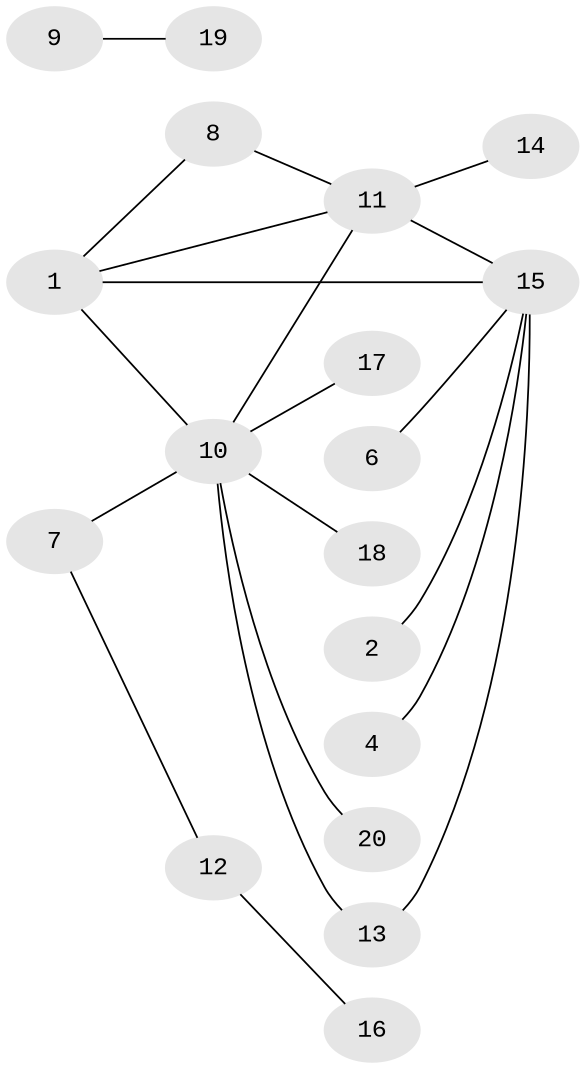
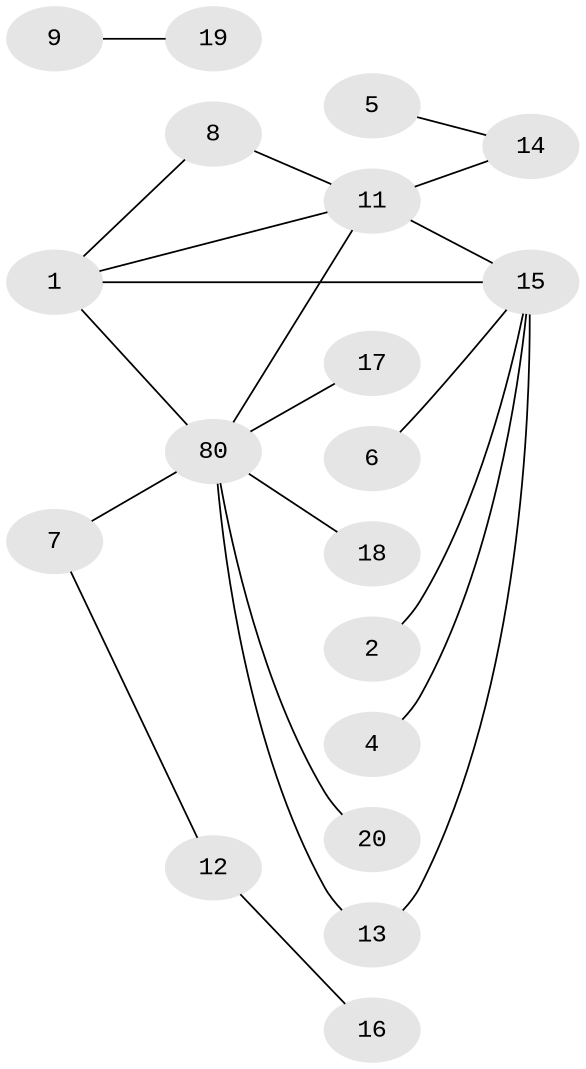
none -> (372, 106)
(213, 452) -> (213, 452)
